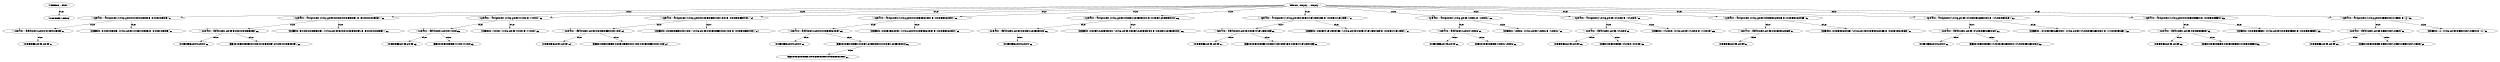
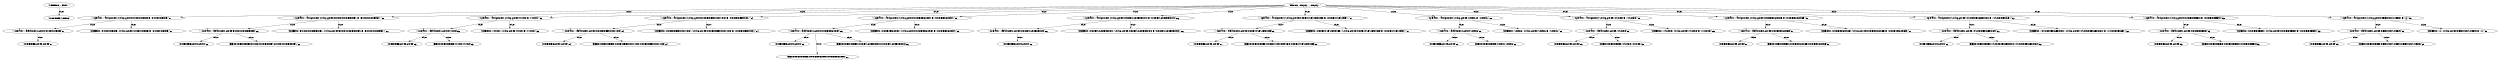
none -> (1798, 44)
(846, 50) -> (816, 43)
